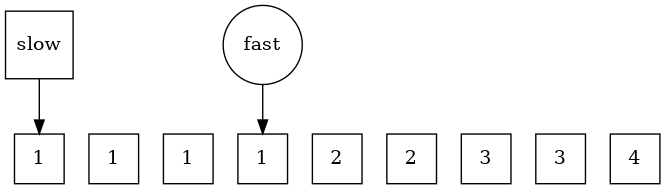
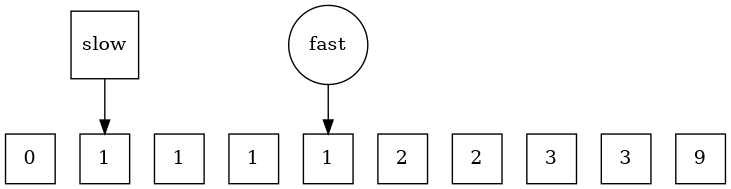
none -> (30, 159)
(635, 159) -> (701, 159)
